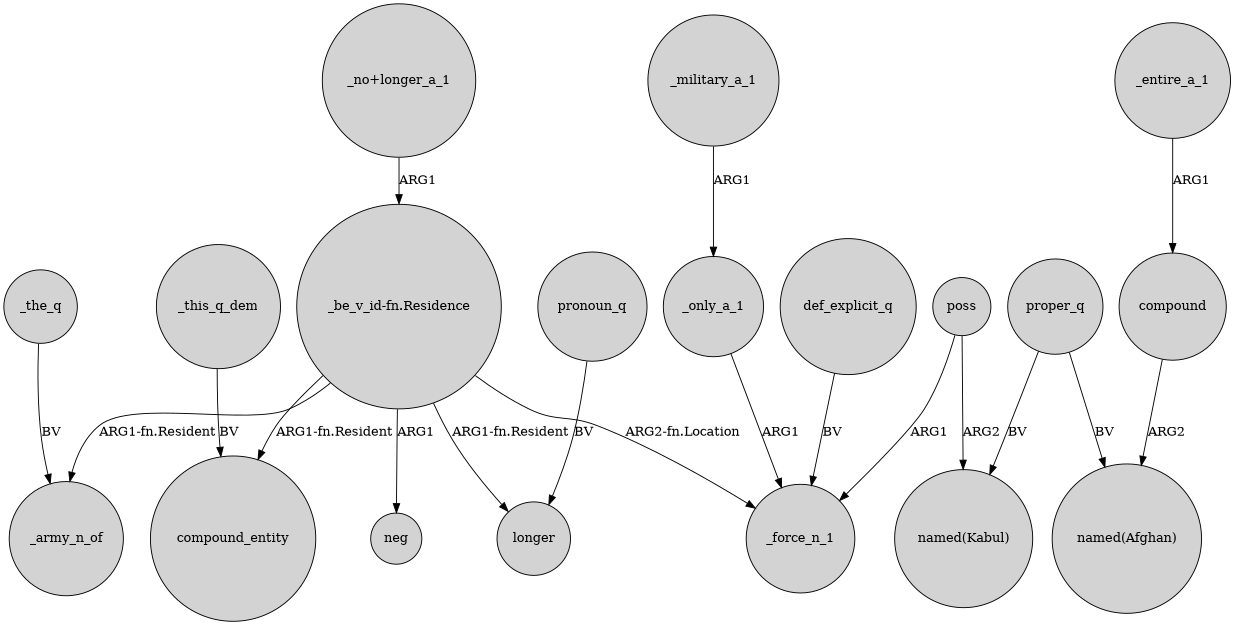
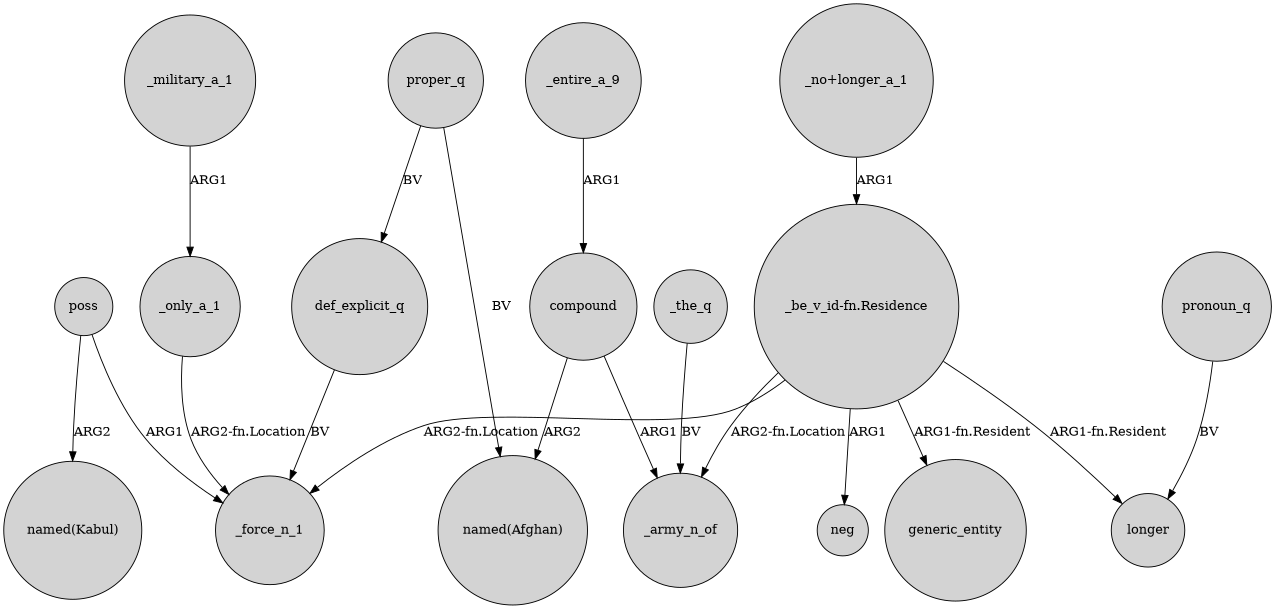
(1173, 81) -> (583, 81)
(218, 307) -> none
(1016, 409) -> (402, 180)
none -> (629, 413)
(157, 432) -> (788, 432)
(781, 432) -> (248, 432)
(233, 539) -> (956, 530)
